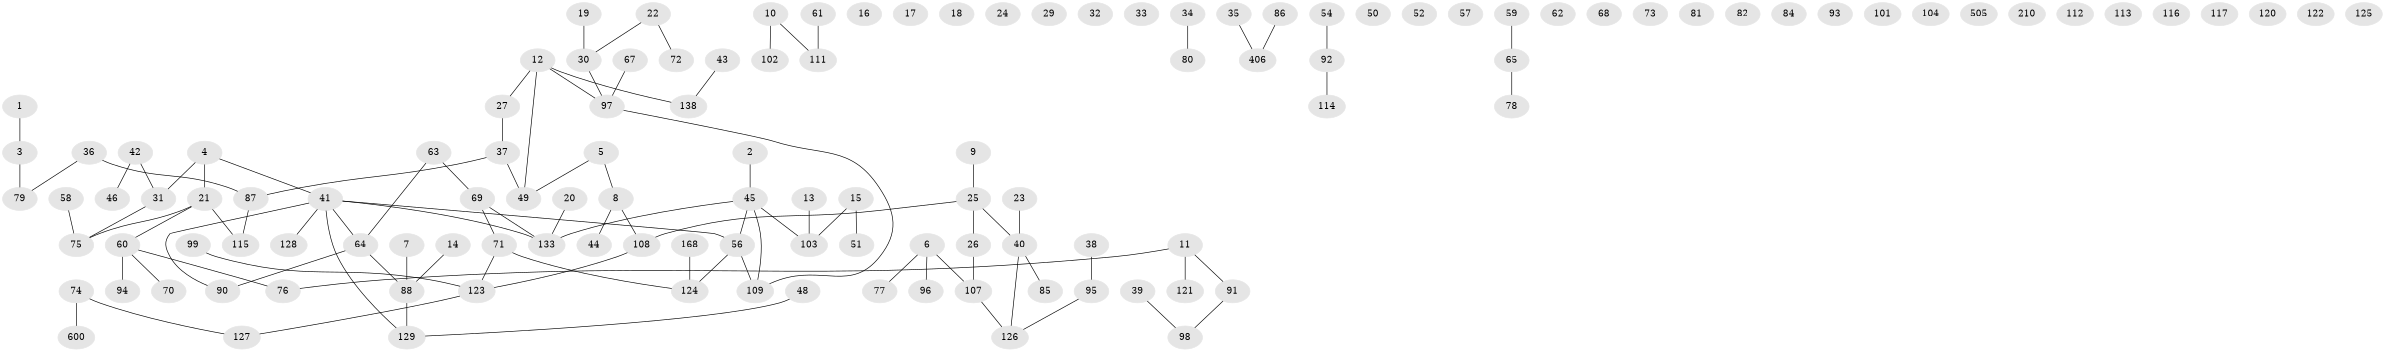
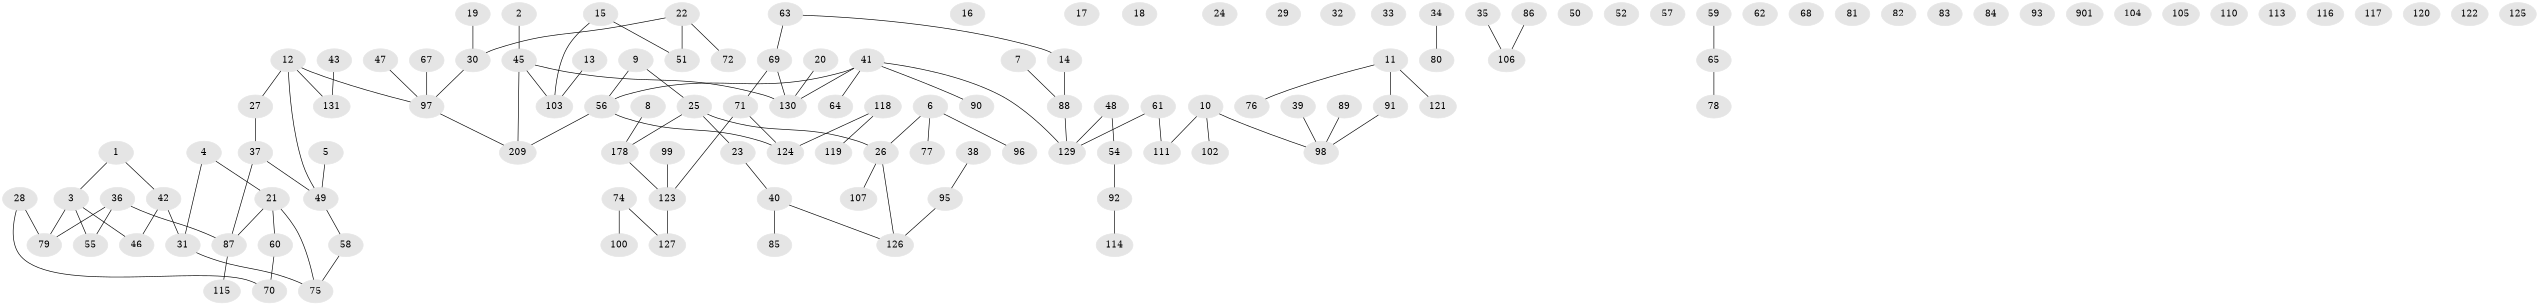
(1650, 14) -> none
(1883, 14) -> (2085, 14)
none -> (1945, 14)
(1979, 14) -> (2181, 14)
(2027, 14) -> (2229, 14)
(2075, 14) -> none
none -> (682, 37)
none -> (381, 60)
(1258, 60) -> (1507, 60)
(689, 107) -> (332, 107)
none -> (1344, 107)
none -> (1118, 127)
none -> (1262, 131)
none -> (1113, 134)
none -> (834, 153)
none -> (140, 176)
(265, 176) -> none
(609, 176) -> none
none -> (20, 199)
(397, 199) -> (928, 26)
(220, 218) -> (251, 222)
none -> (333, 222)
(996, 222) -> (714, 128)
(744, 223) -> (619, 83)
none -> (107, 224)
none -> (90, 245)
(289, 245) -> none
(547, 245) -> (788, 107)
(594, 245) -> none
(642, 245) -> (620, 153)
(690, 245) -> (883, 107)
(946, 264) -> (906, 130)
(297, 266) -> none
(203, 268) -> none
(384, 268) -> none
(123, 291) -> none
(755, 291) -> (518, 153)
(992, 314) -> (888, 199)
(76, 338) -> (619, 245)
